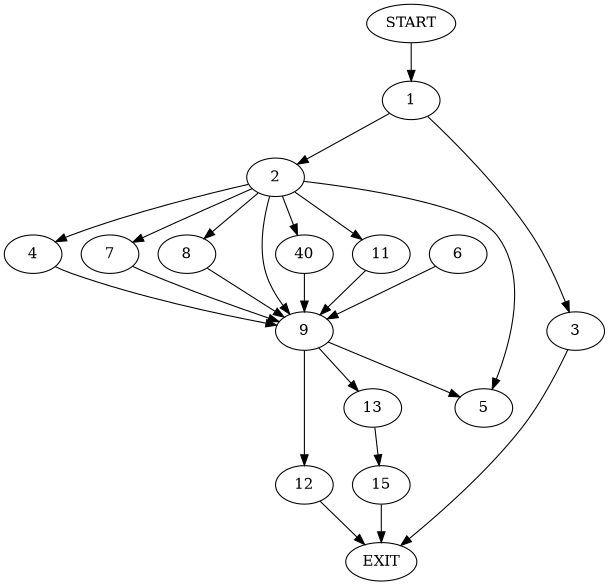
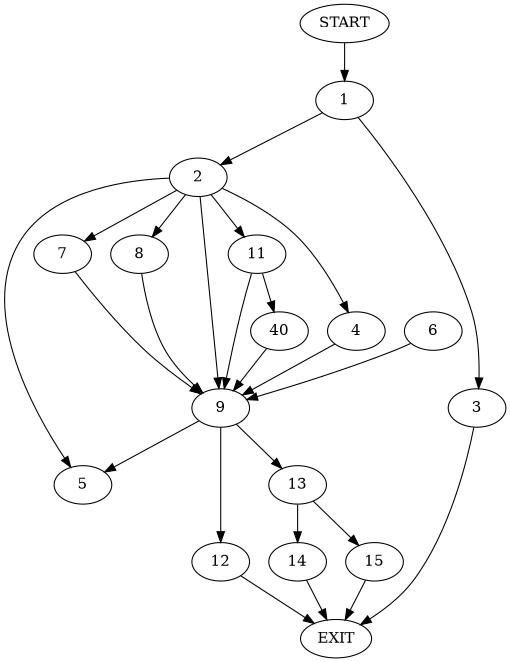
(288, 211) -> (267, 288)
none -> (298, 562)
